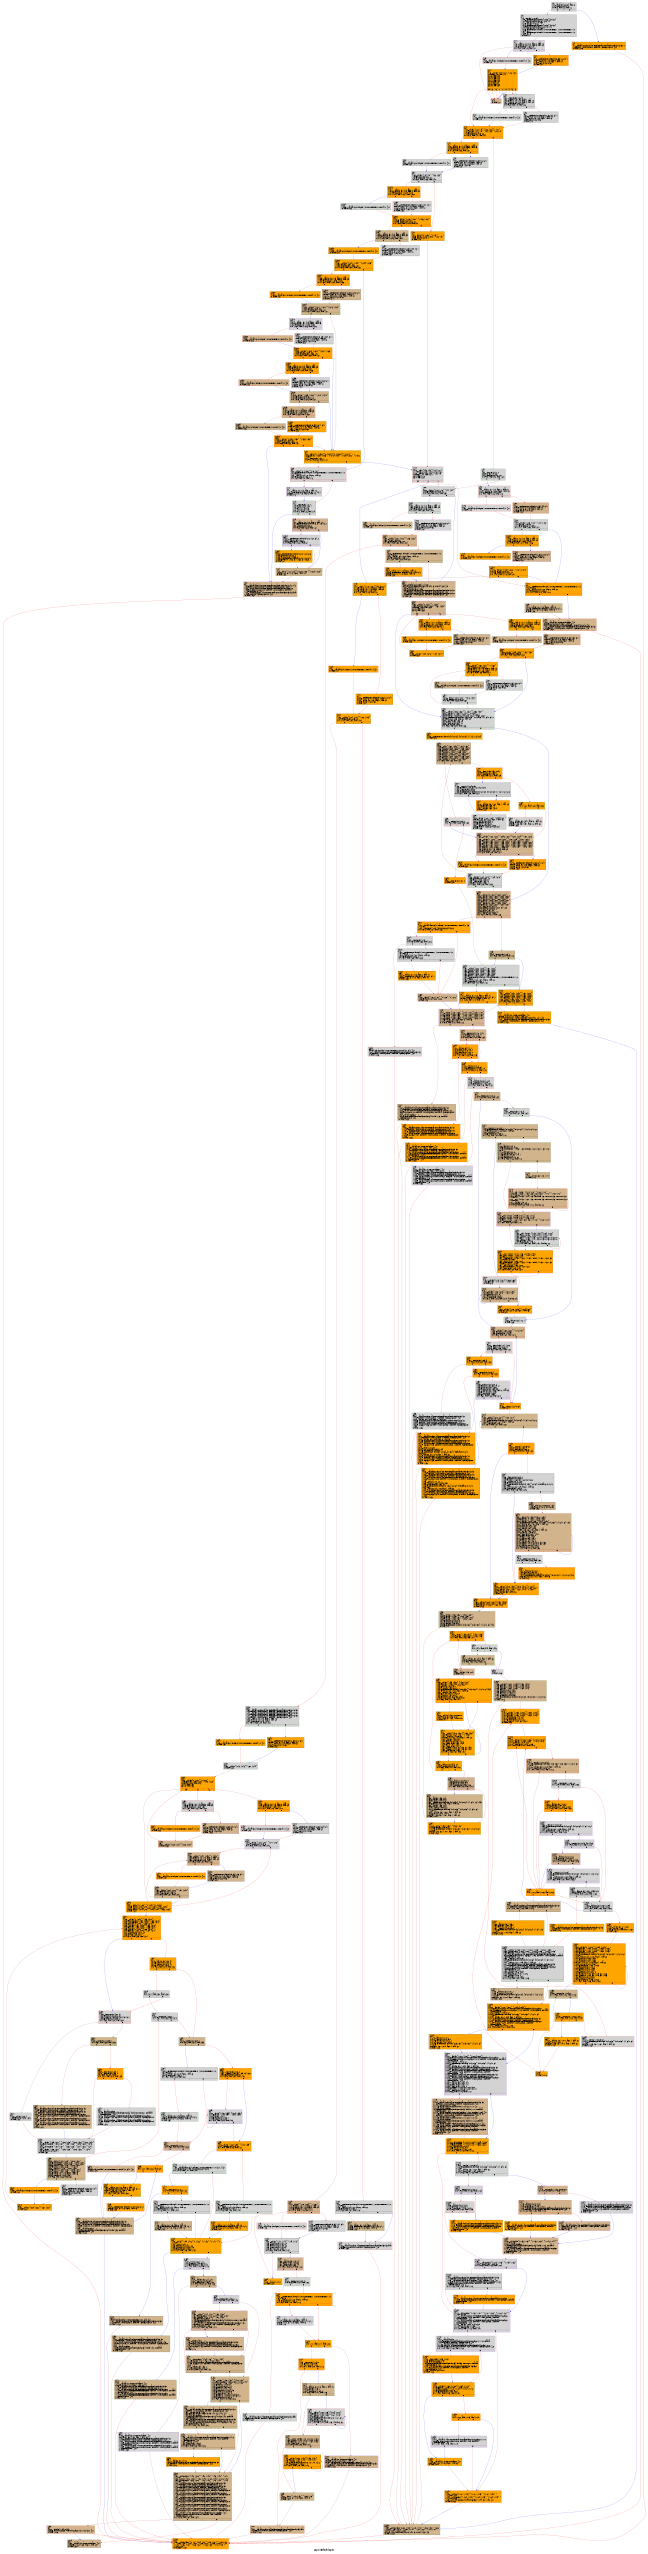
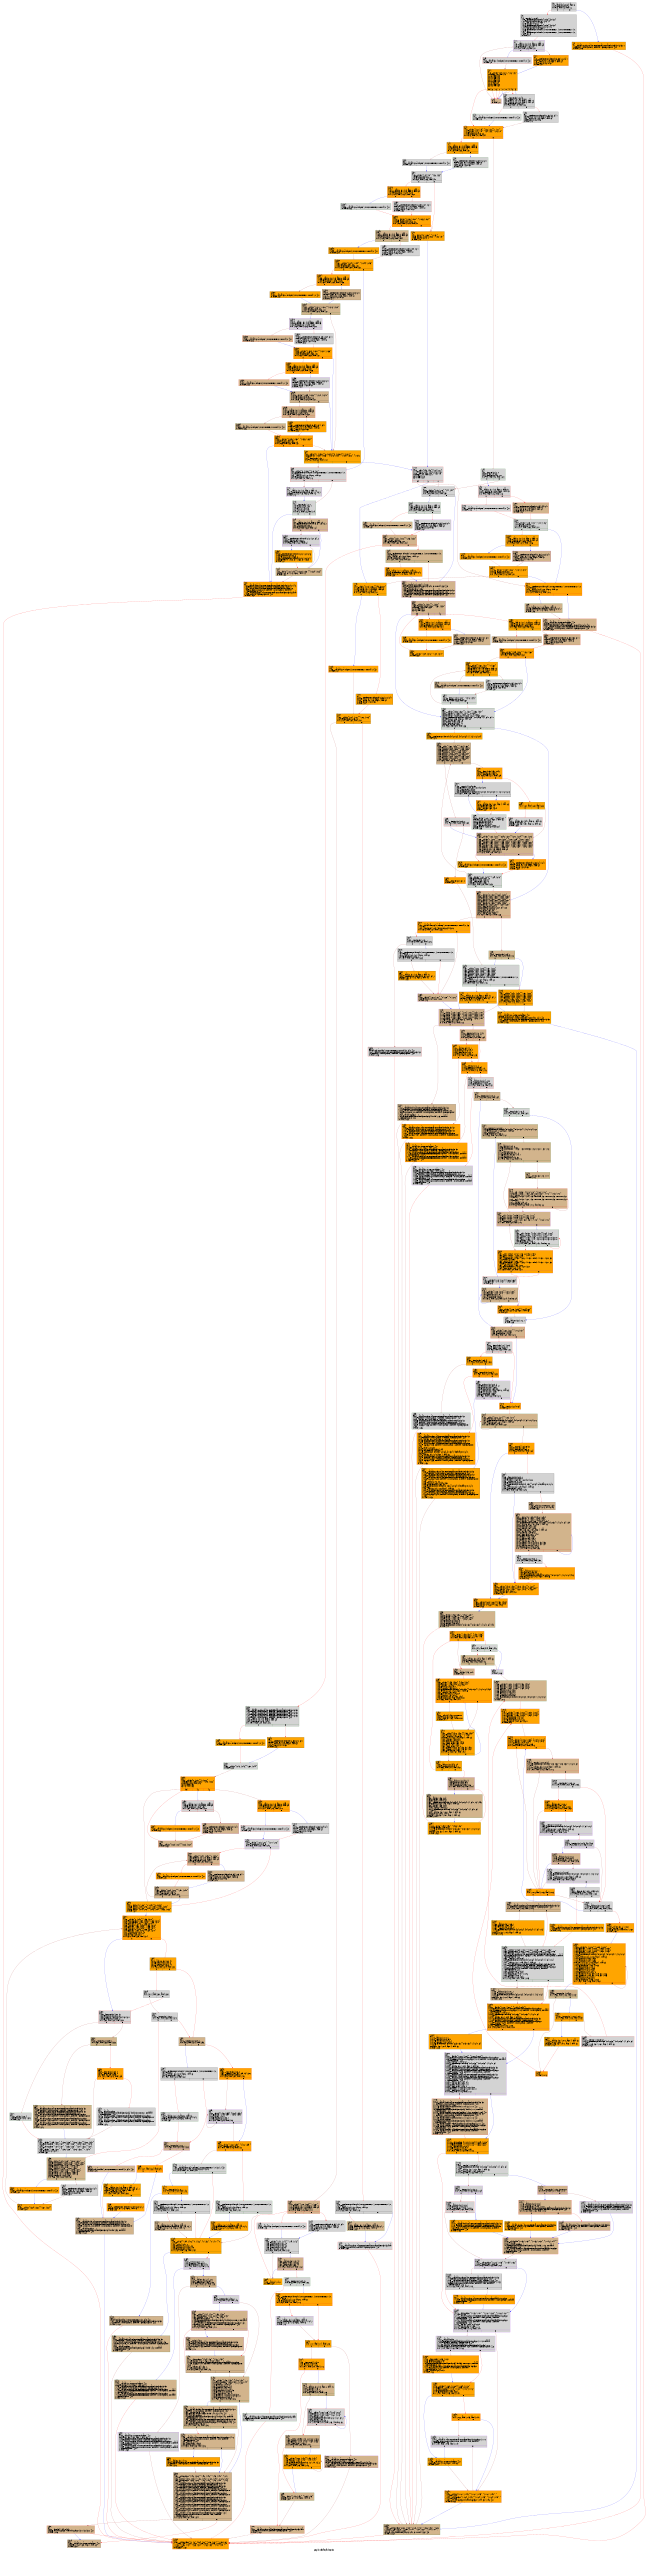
(270, 589) -> (270, 589)
